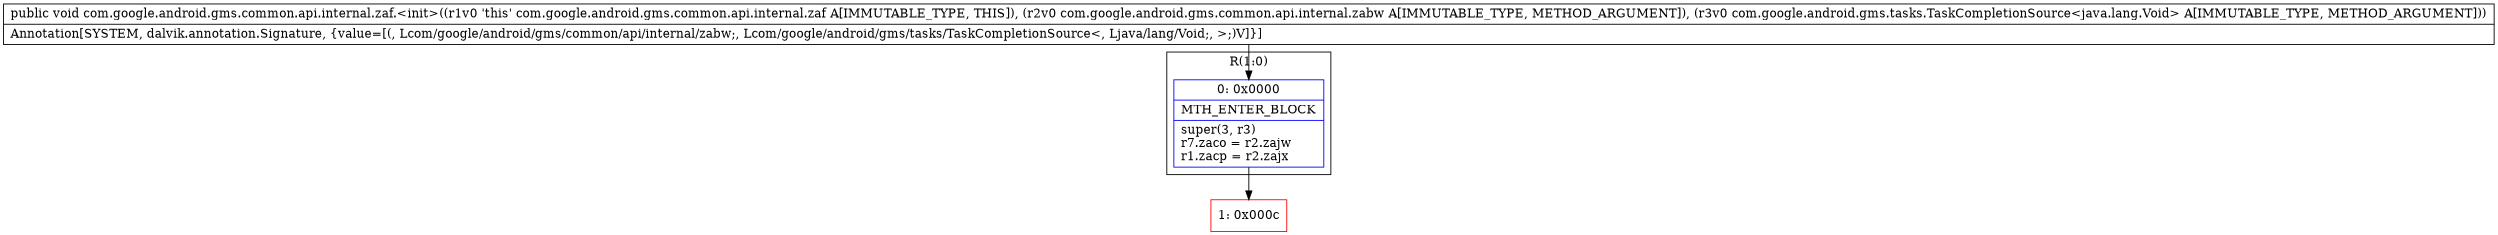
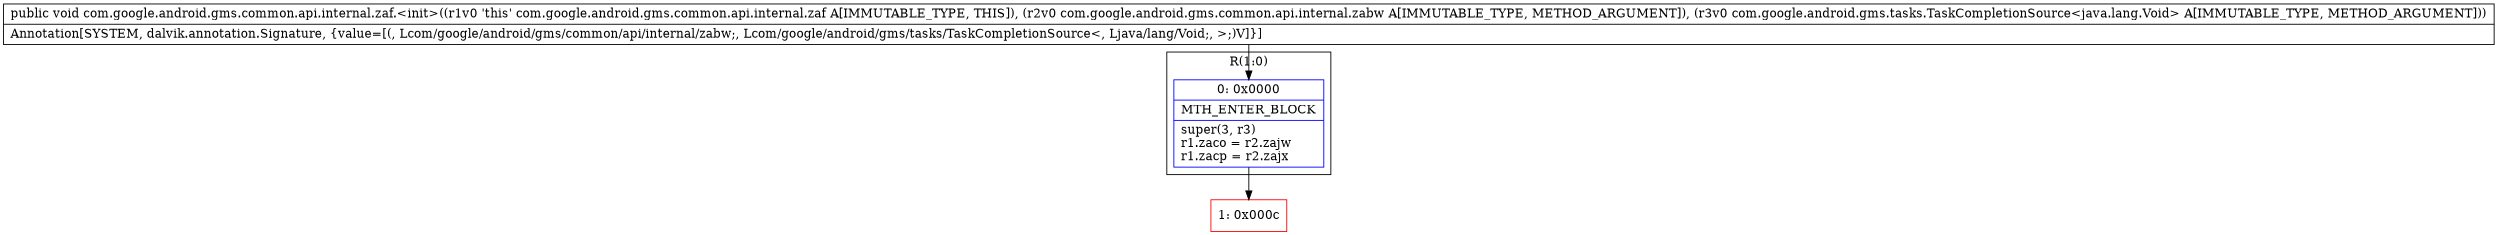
(1236, 143) -> (1236, 143)
